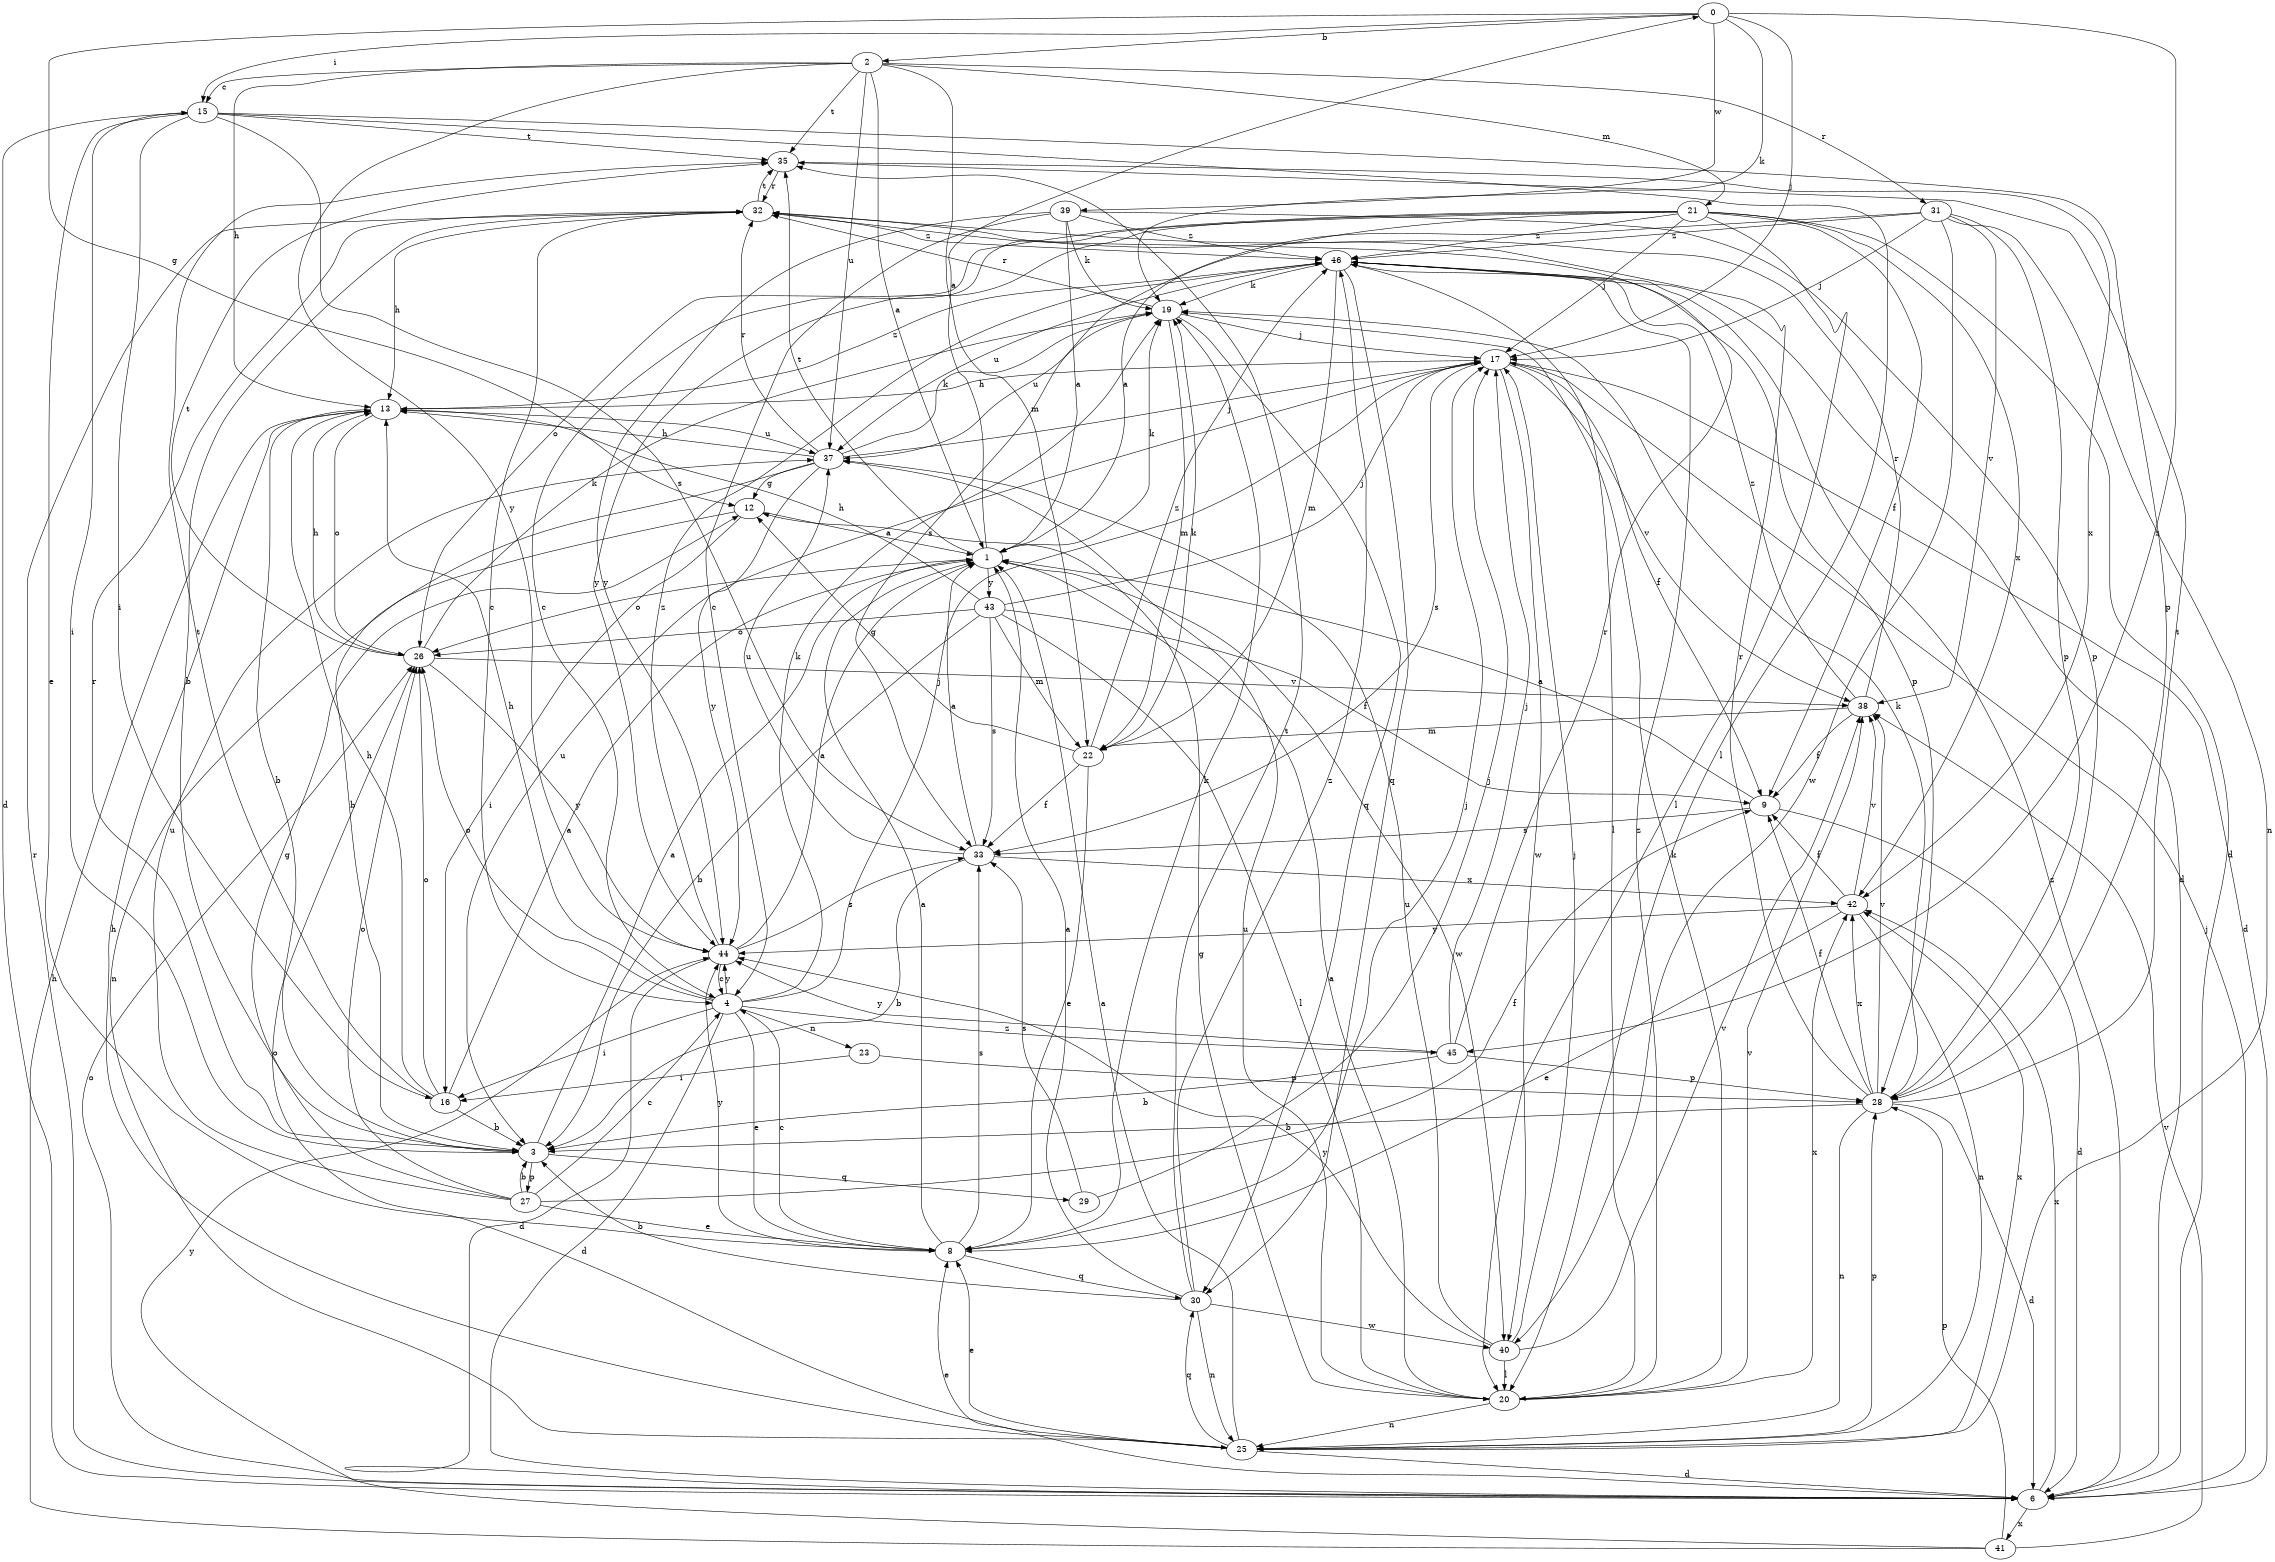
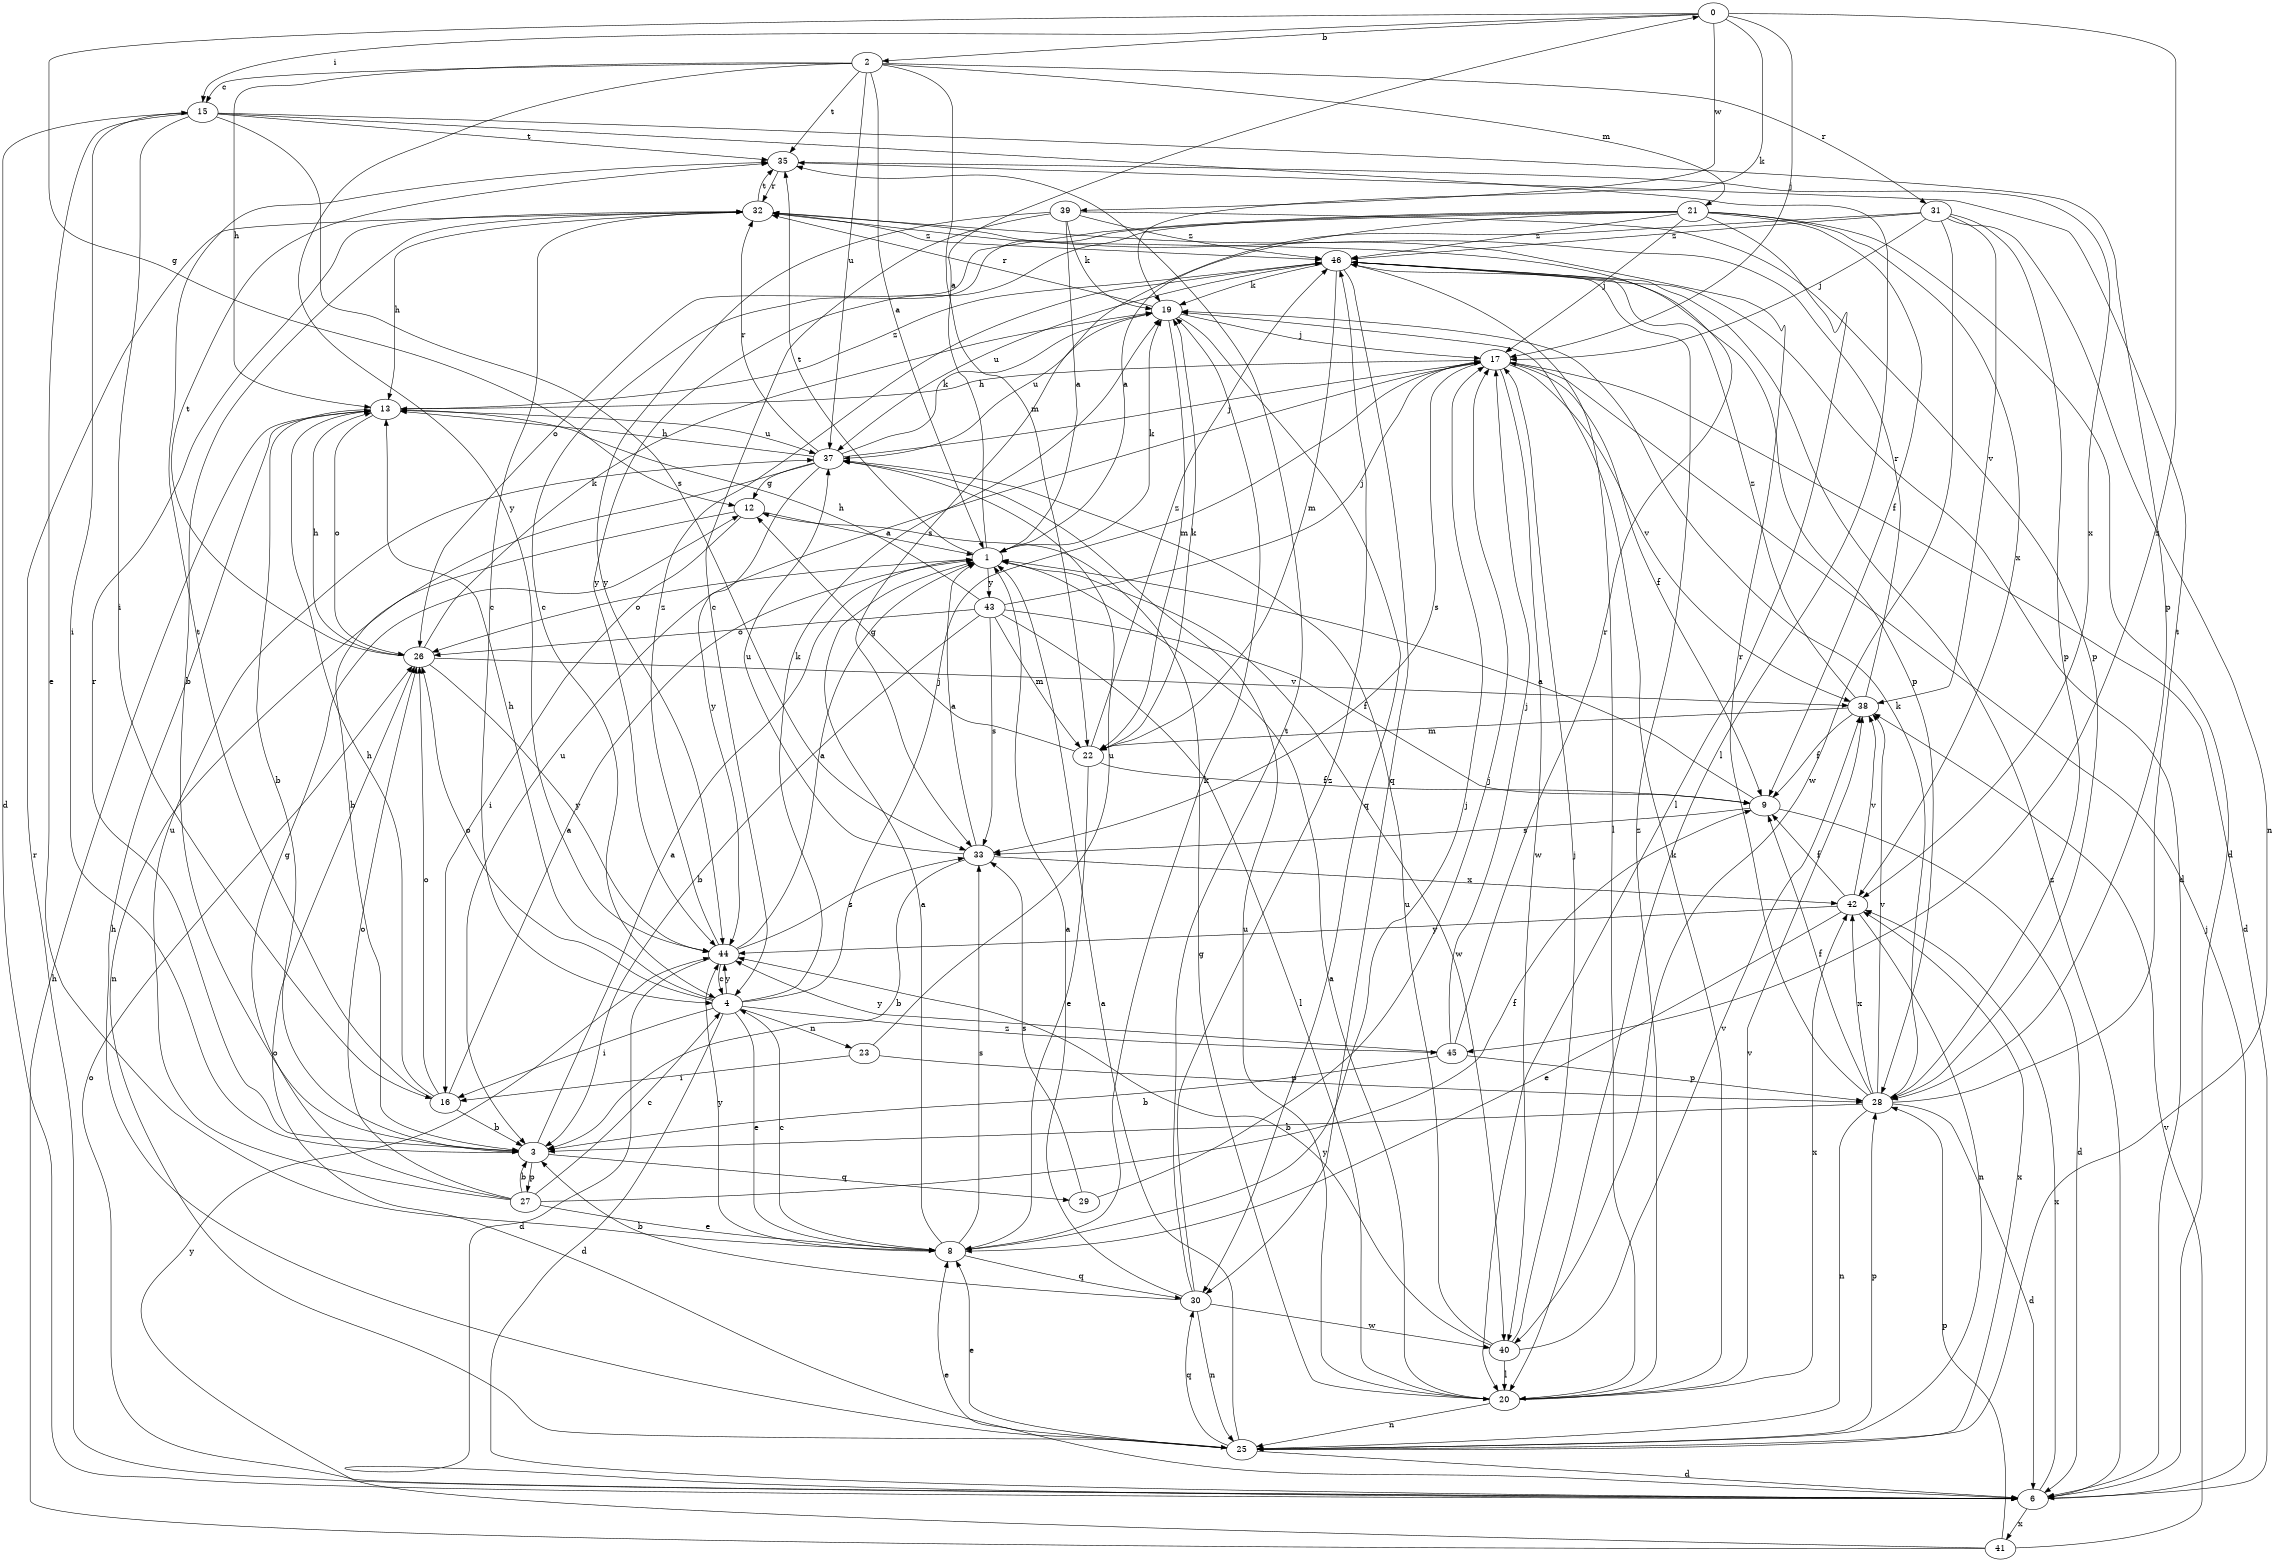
none -> (1108, 722)
(1036, 804) -> (1422, 789)
